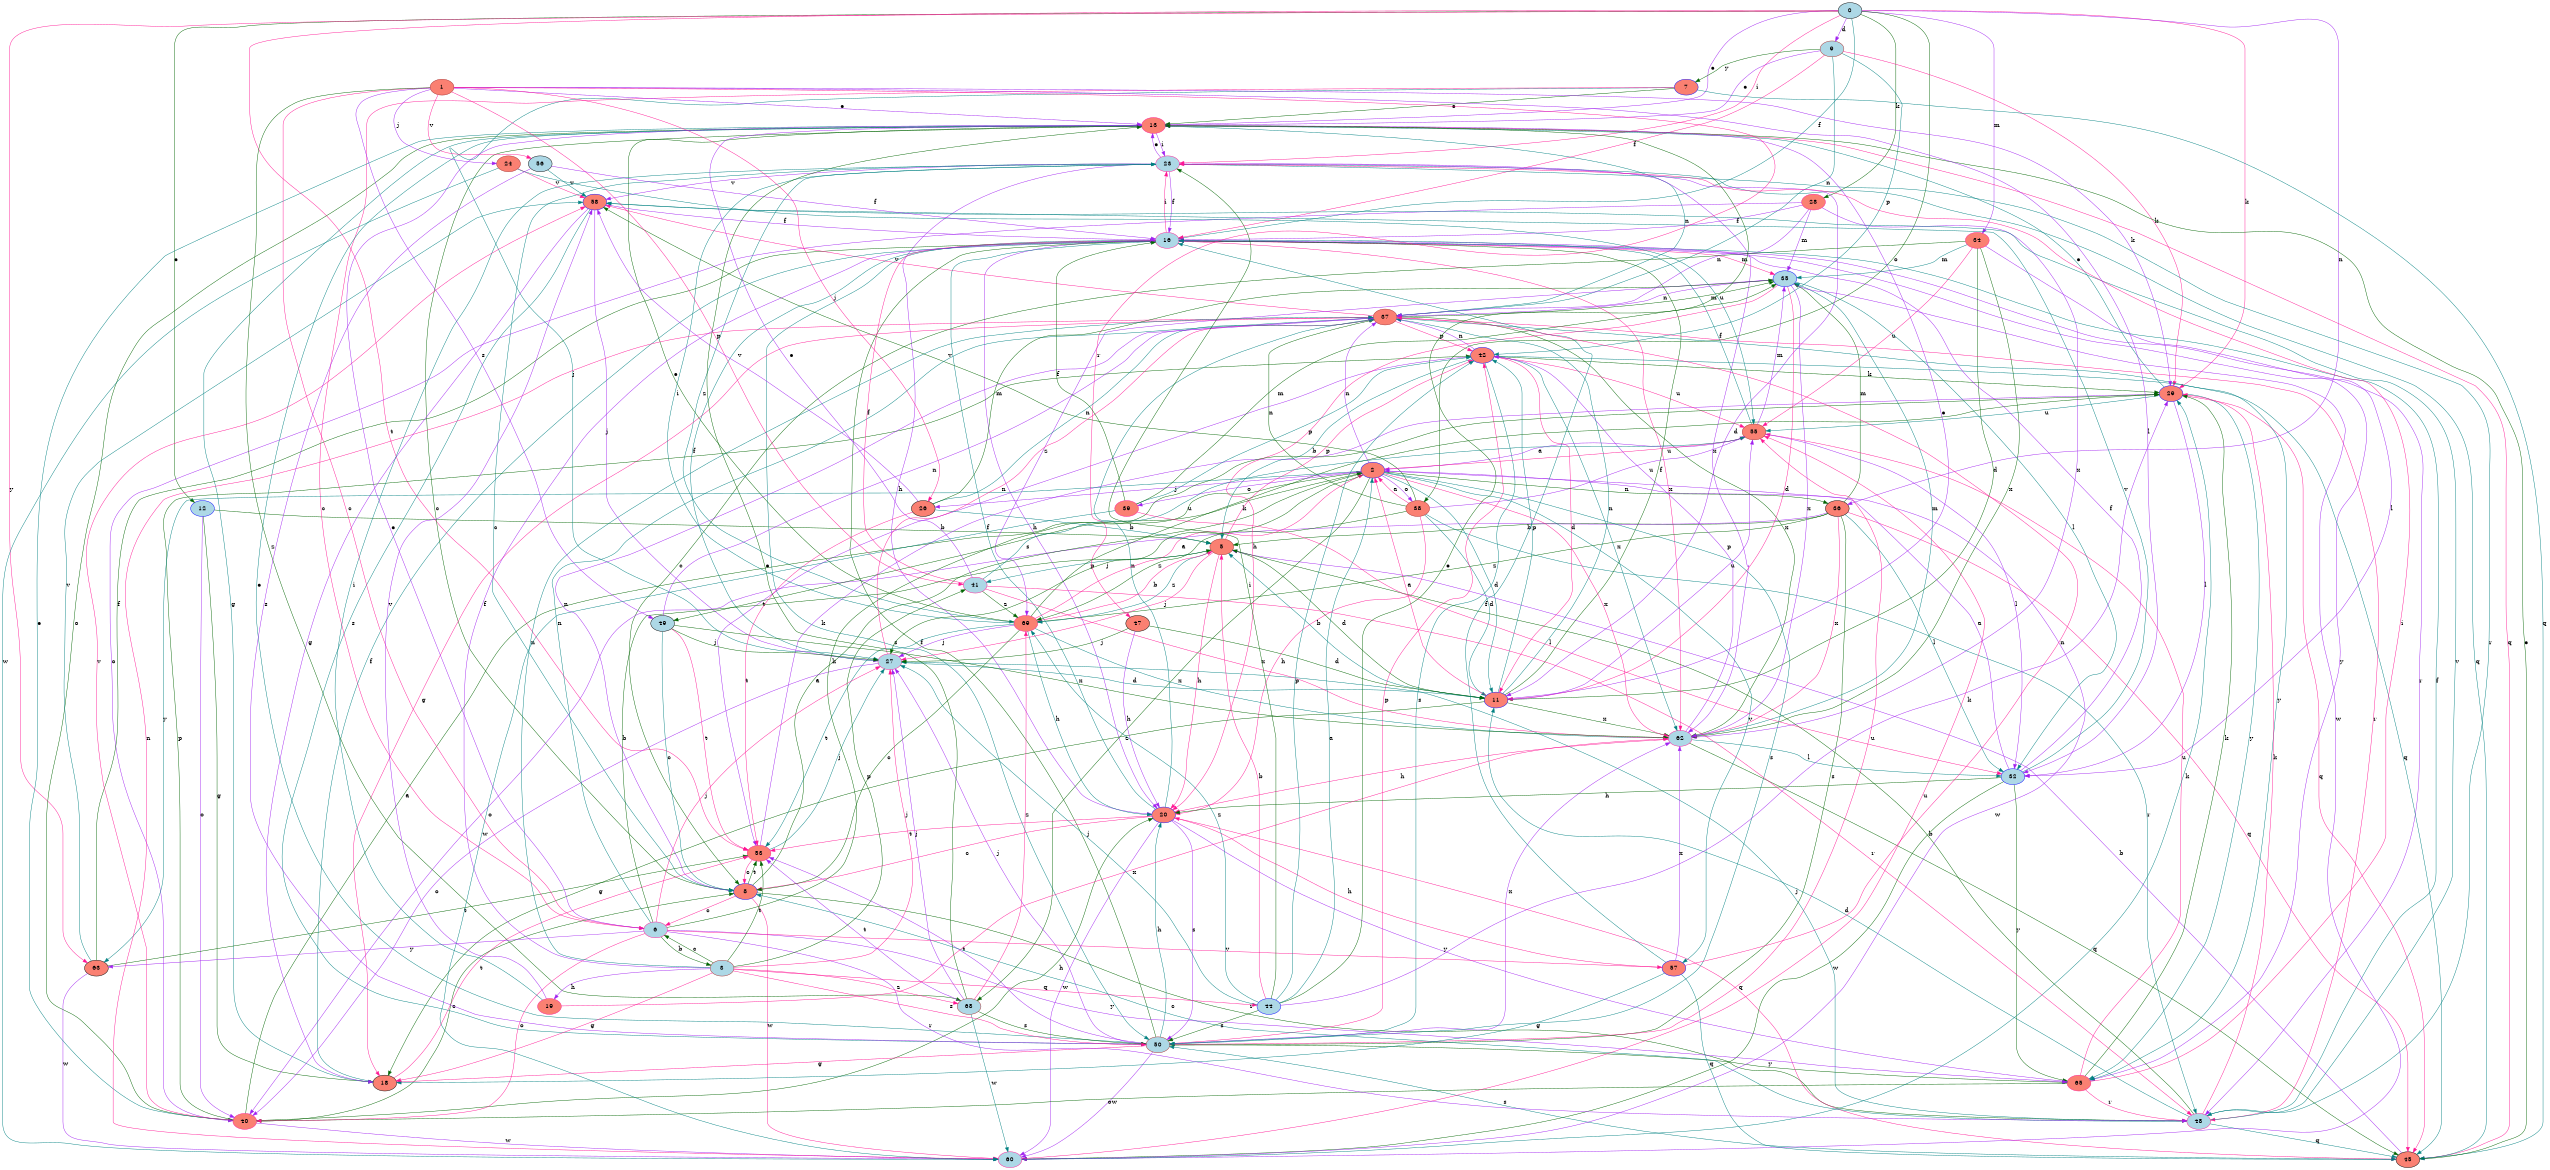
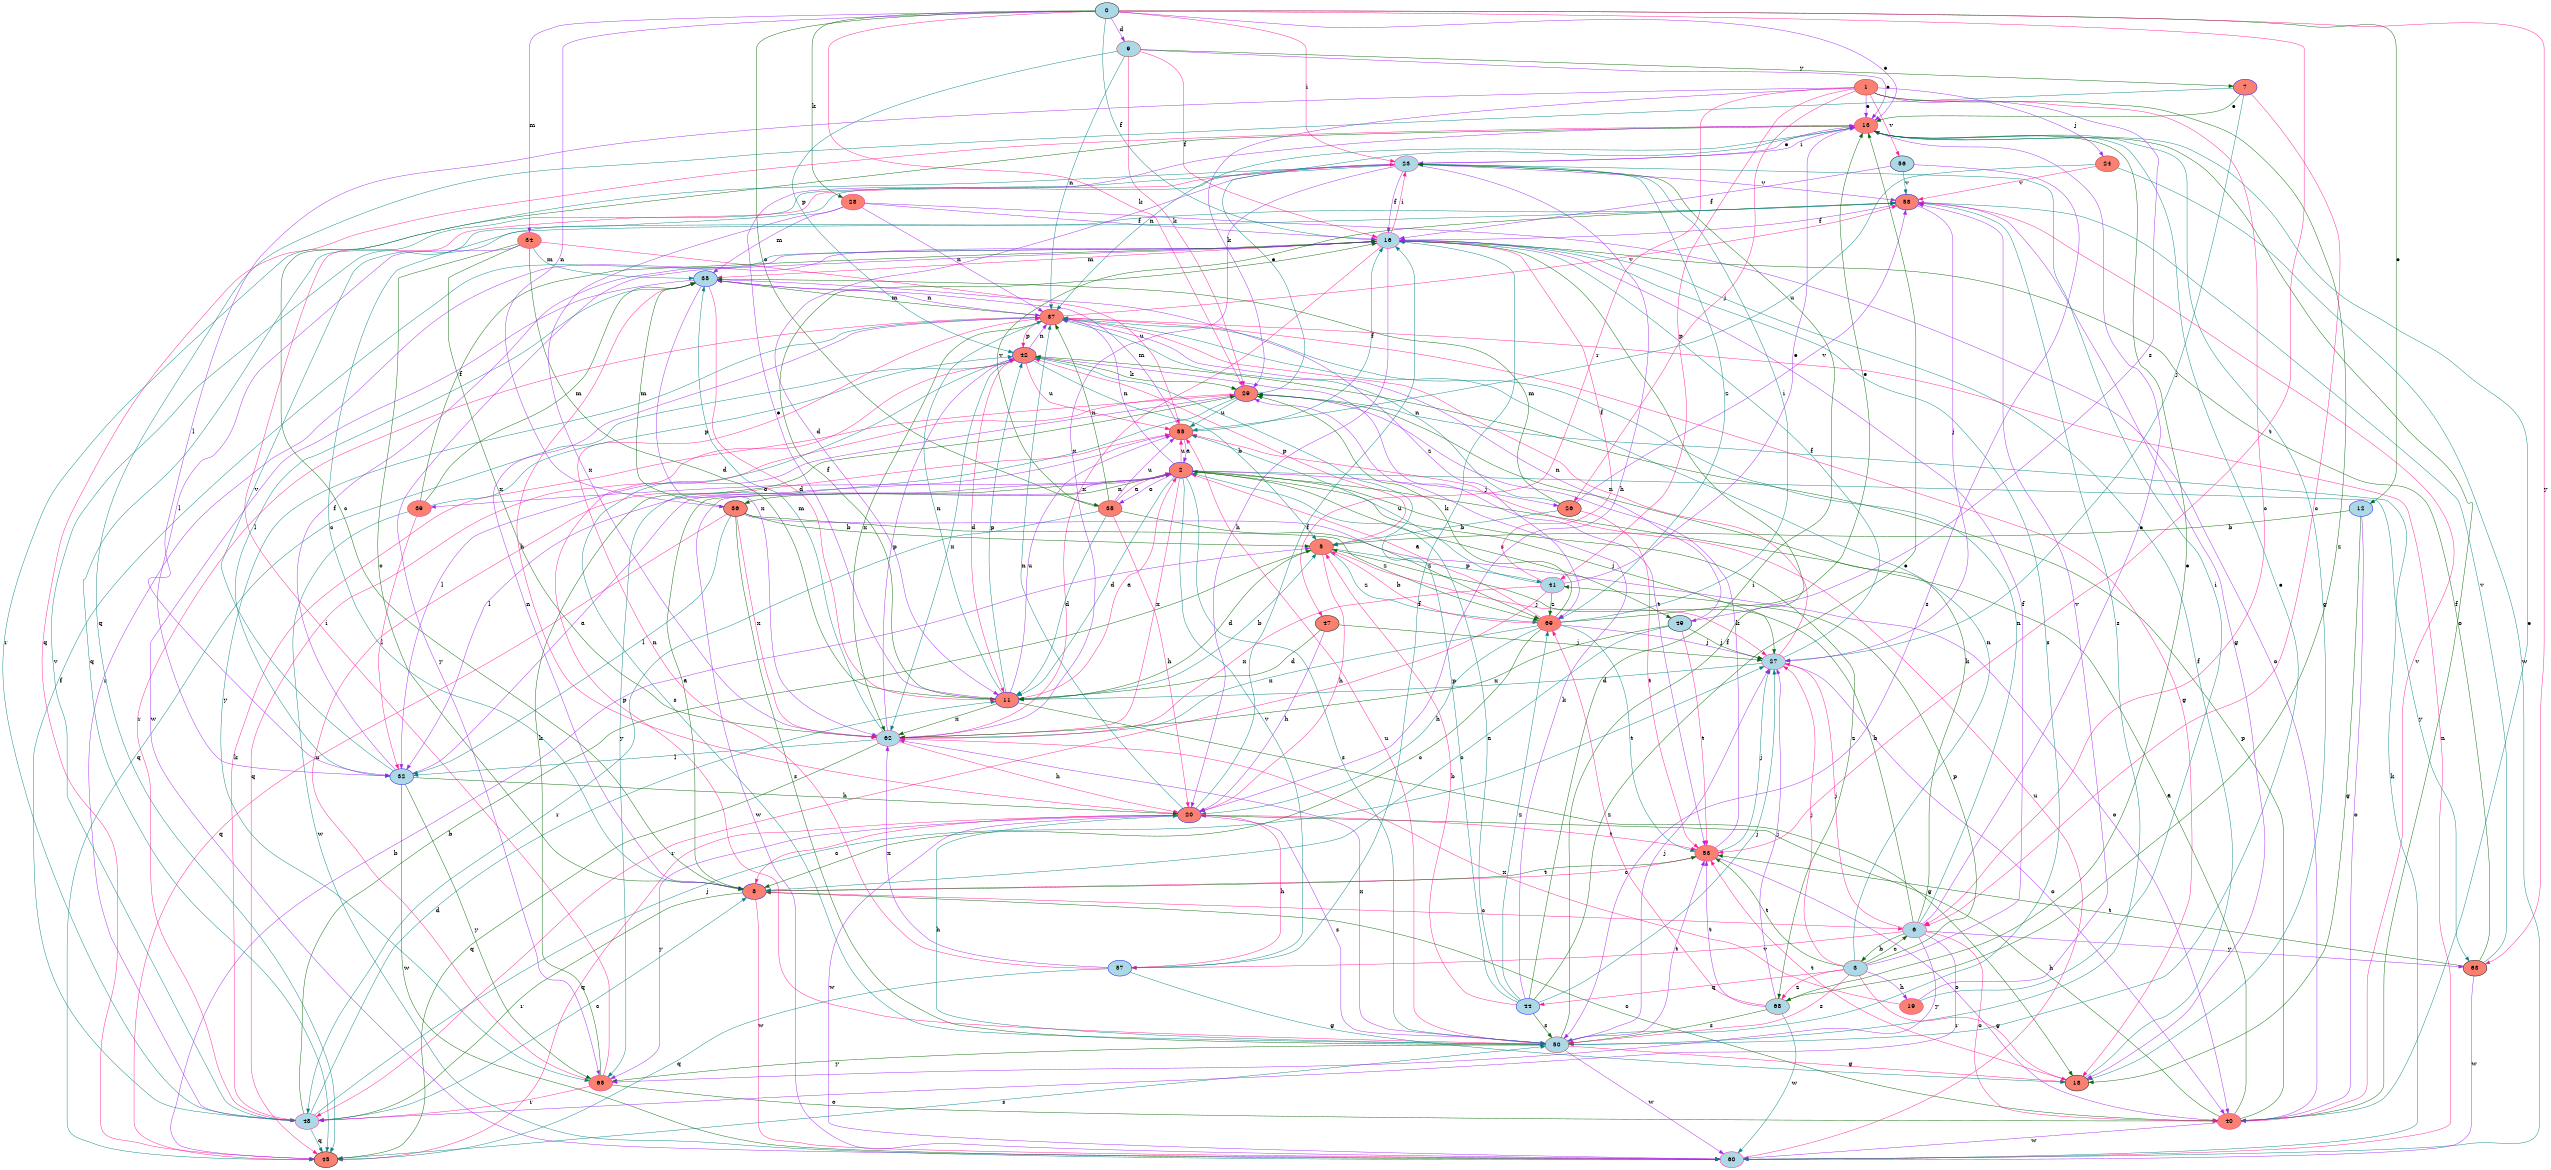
(2286, 233) -> none
(1674, 968) -> (1120, 968)
none -> (1965, 1001)
